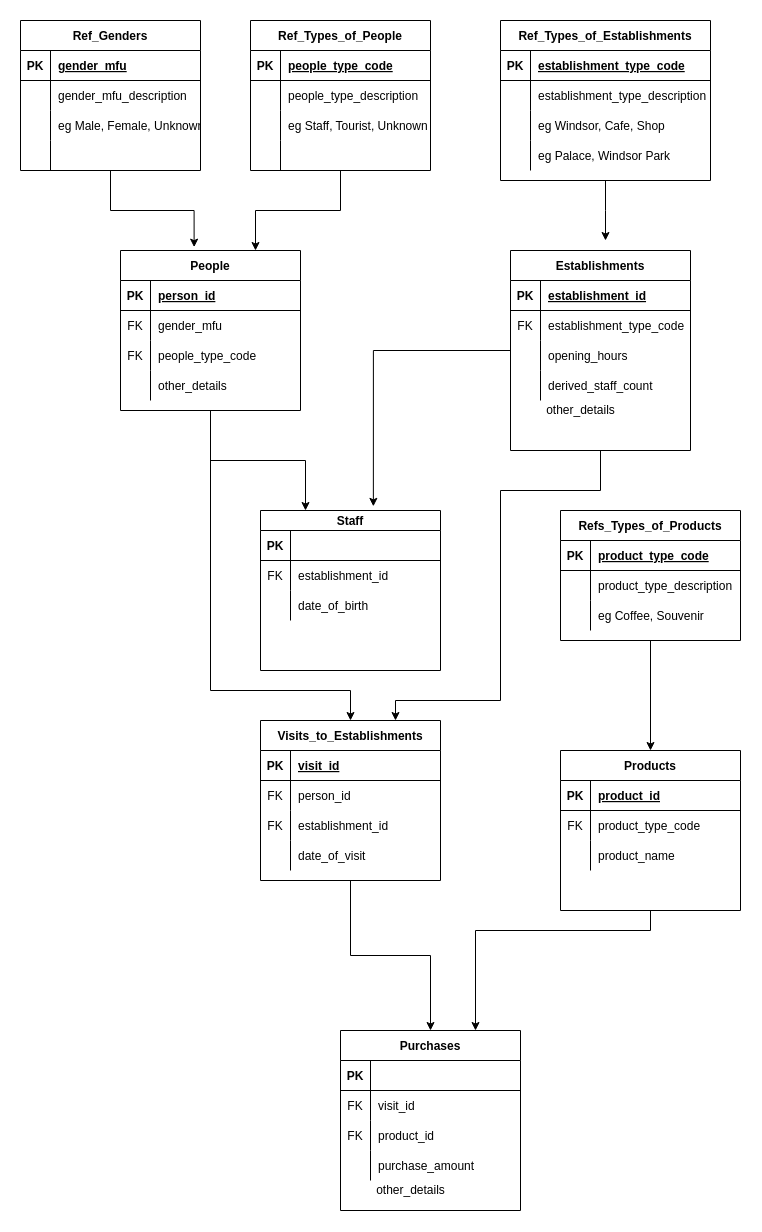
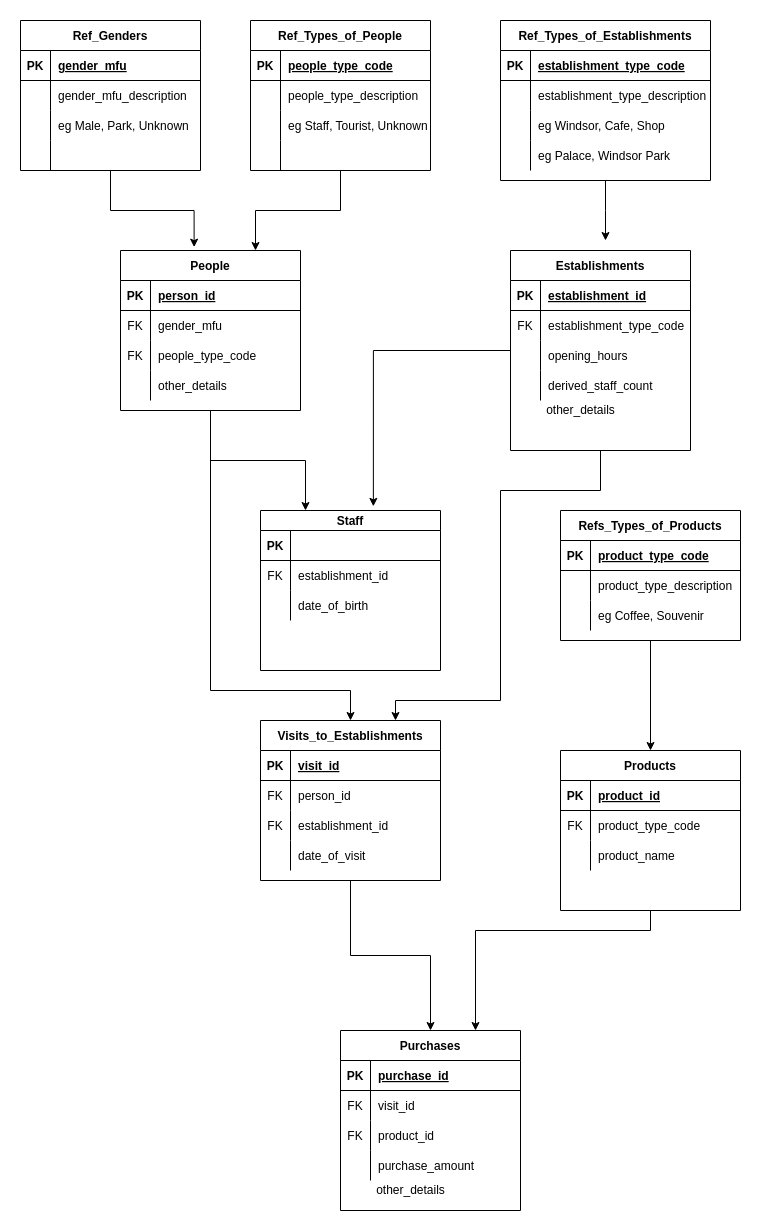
(128, 126) -> (123, 126)
none -> (446, 1076)
